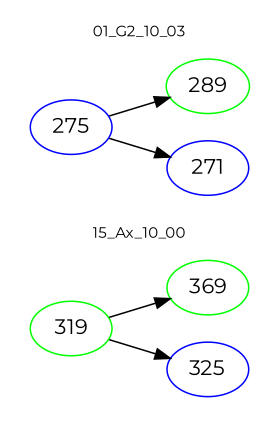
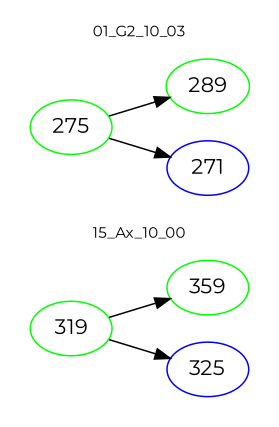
(71, 127) -> (71, 127)
(208, 288) -> (208, 288)
